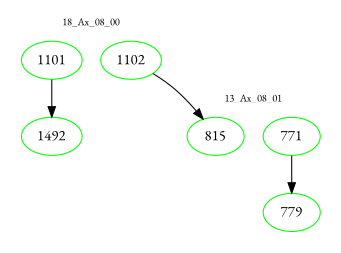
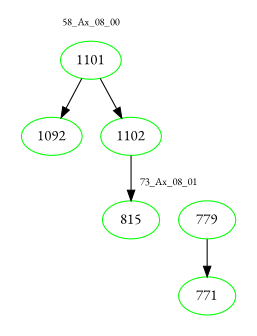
(91, 23) -> (91, 23)
none -> (108, 94)
(254, 99) -> (169, 182)
(52, 136) -> (52, 136)
(292, 169) -> (207, 253)
